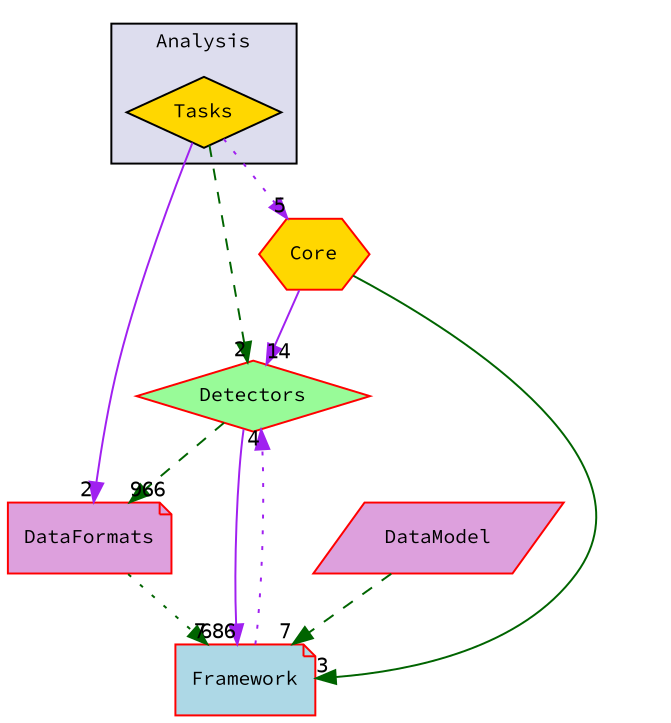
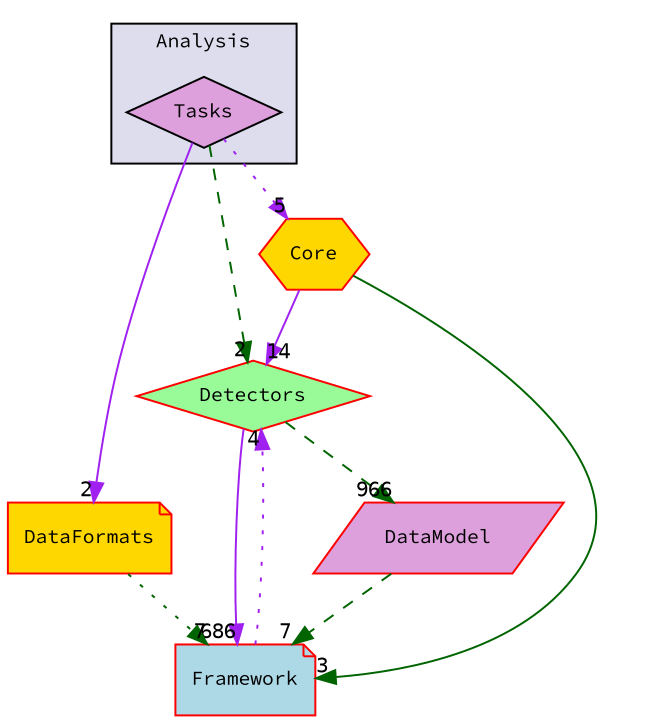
(204, 112) -> (204, 112)
(185, 456) -> (331, 456)
(90, 538) -> (90, 538)
